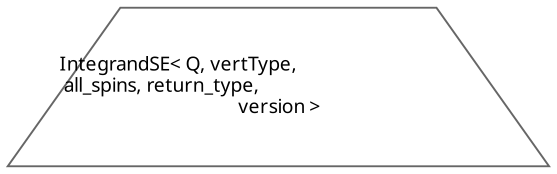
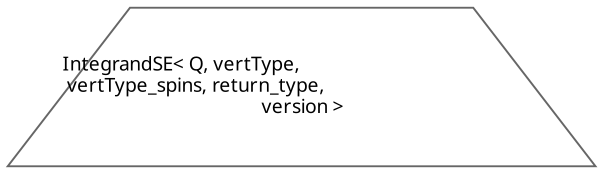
(278, 87) -> (302, 87)
